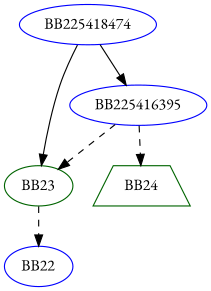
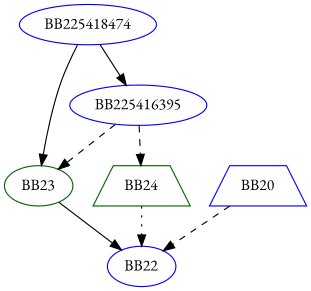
none -> (258, 186)
(39, 221) -> (86, 223)
none -> (142, 221)
